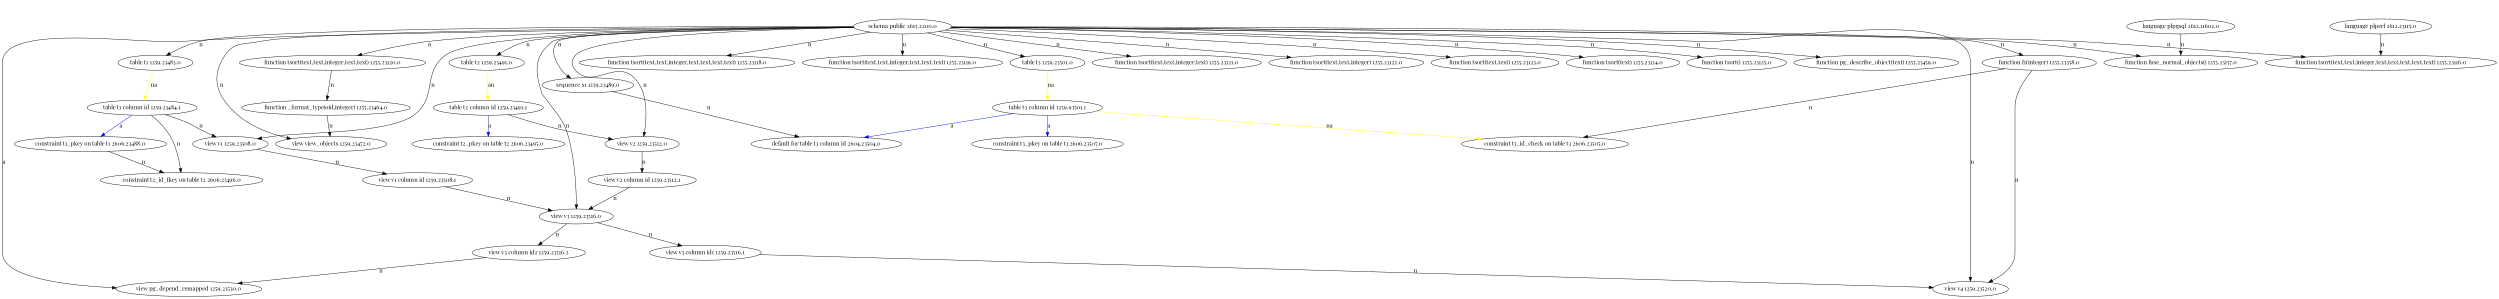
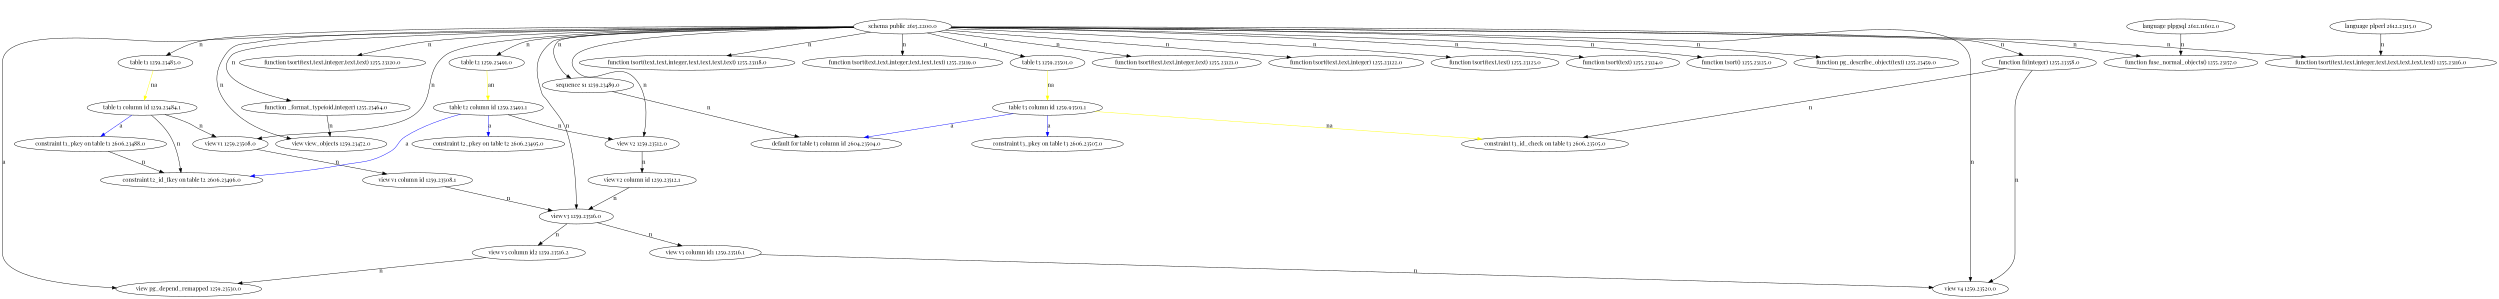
(329, 83) -> (411, 36)
none -> (364, 162)
